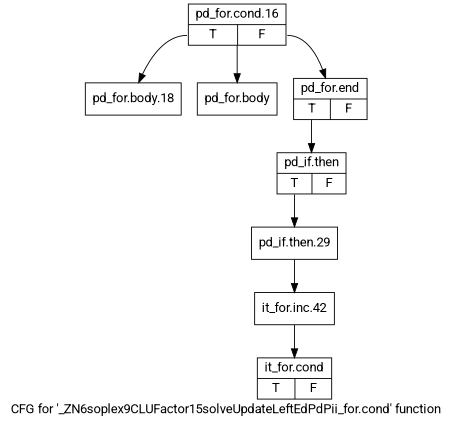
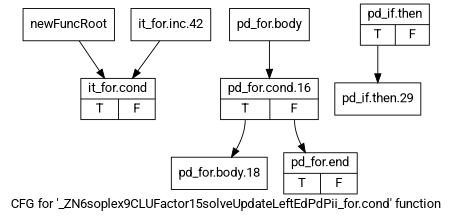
none -> (69, 25)
(237, 59) -> (269, 55)
(312, 132) -> none
(295, 271) -> none
